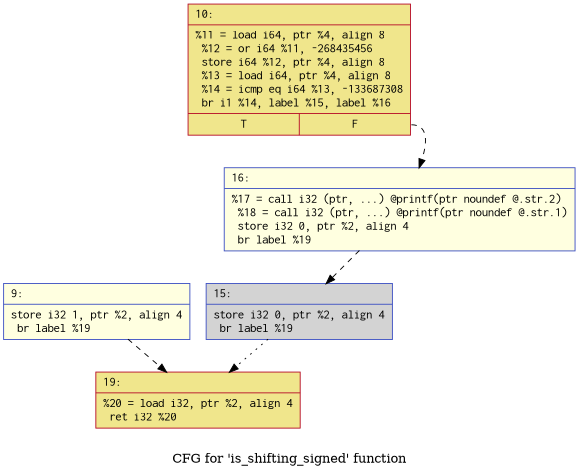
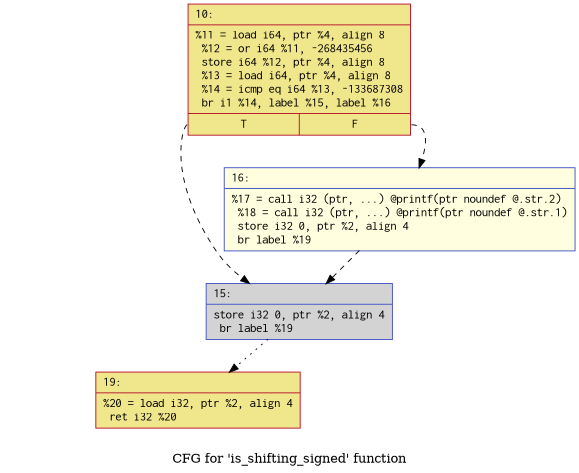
none -> (193, 208)
(97, 311) -> none
